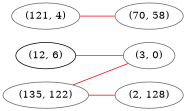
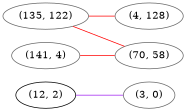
(46, 16) -> (46, 56)
(46, 56) -> (46, 95)
(101, 74) -> (99, 36)
(149, 95) -> (149, 16)
